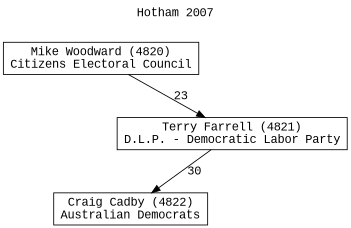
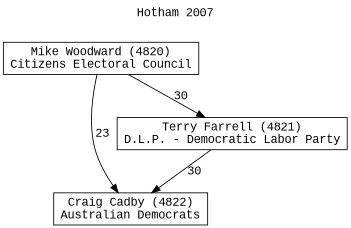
(181, 96) -> (181, 96)
none -> (92, 132)
